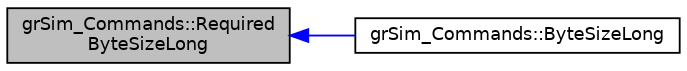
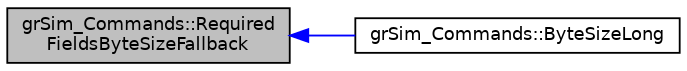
(149, 36) -> (149, 36)
